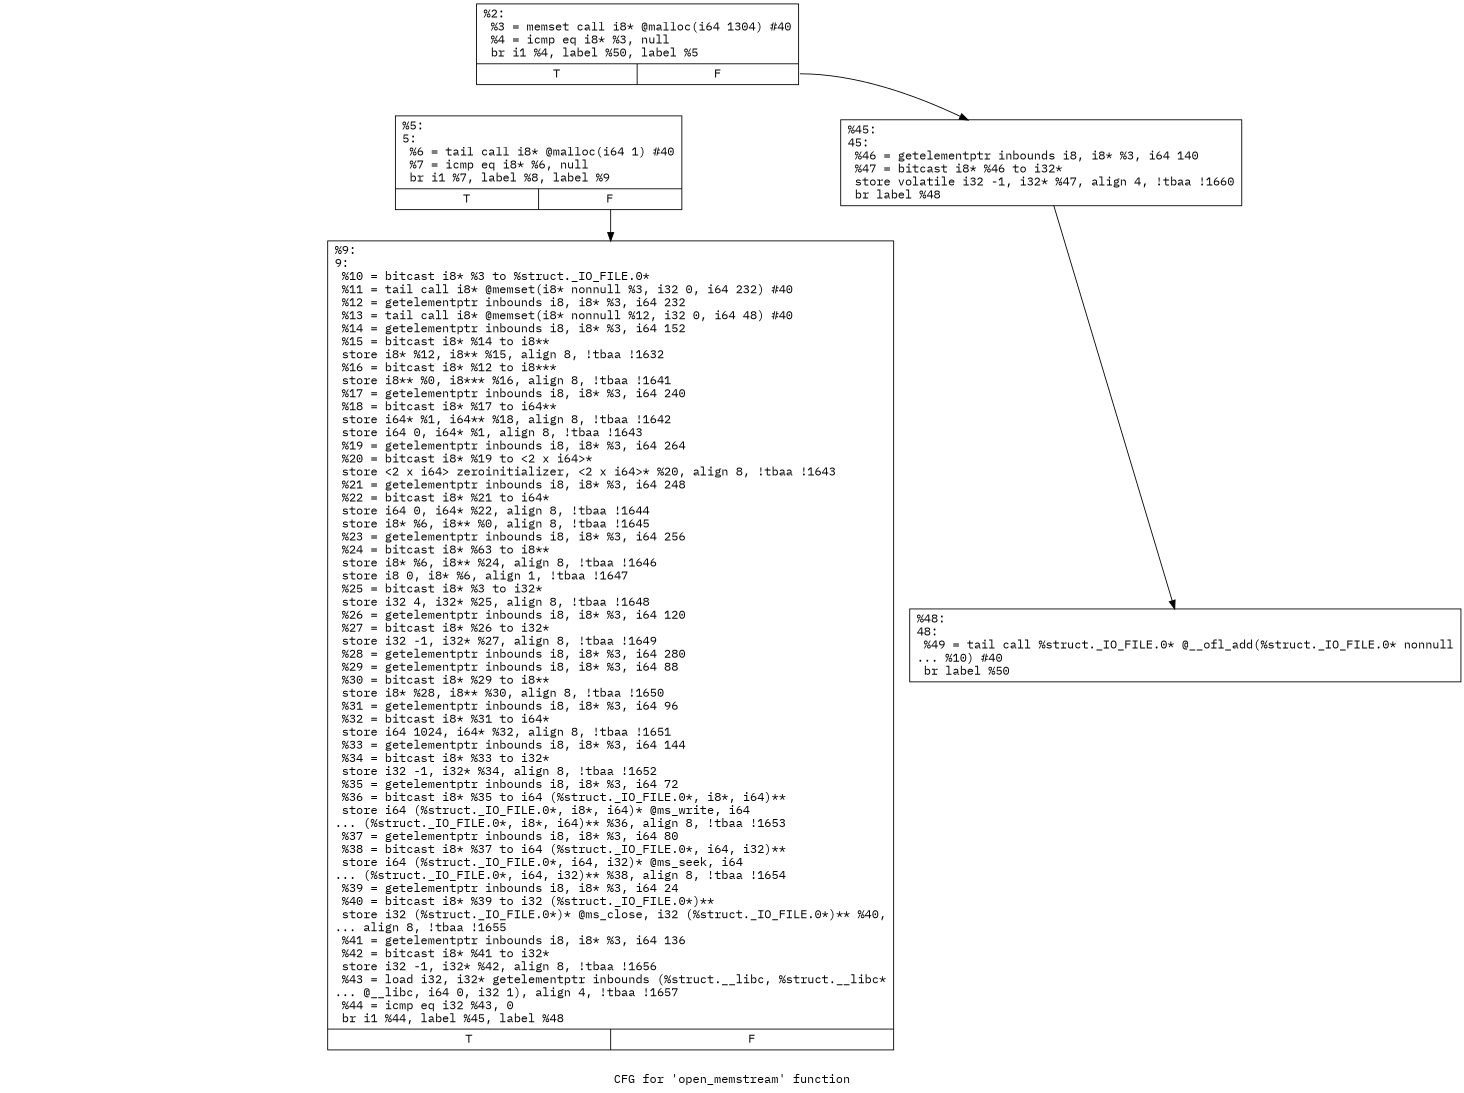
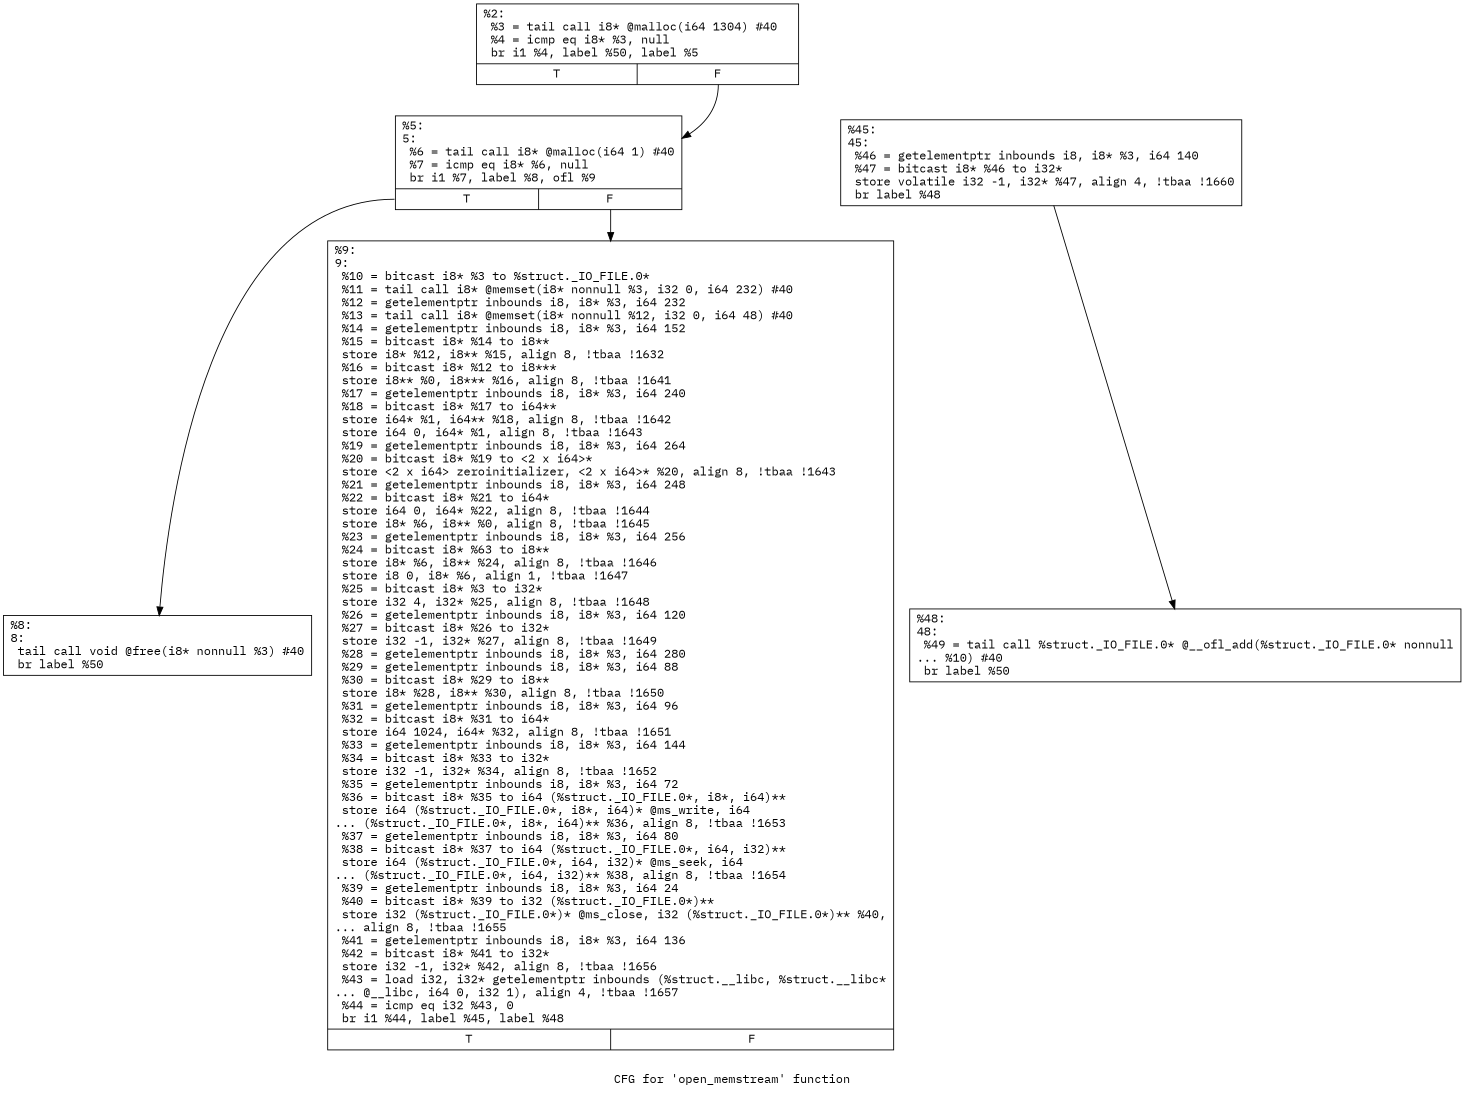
(638, 27) -> (631, 27)
(882, 87) -> (710, 113)
(507, 178) -> (499, 178)
none -> (158, 645)
